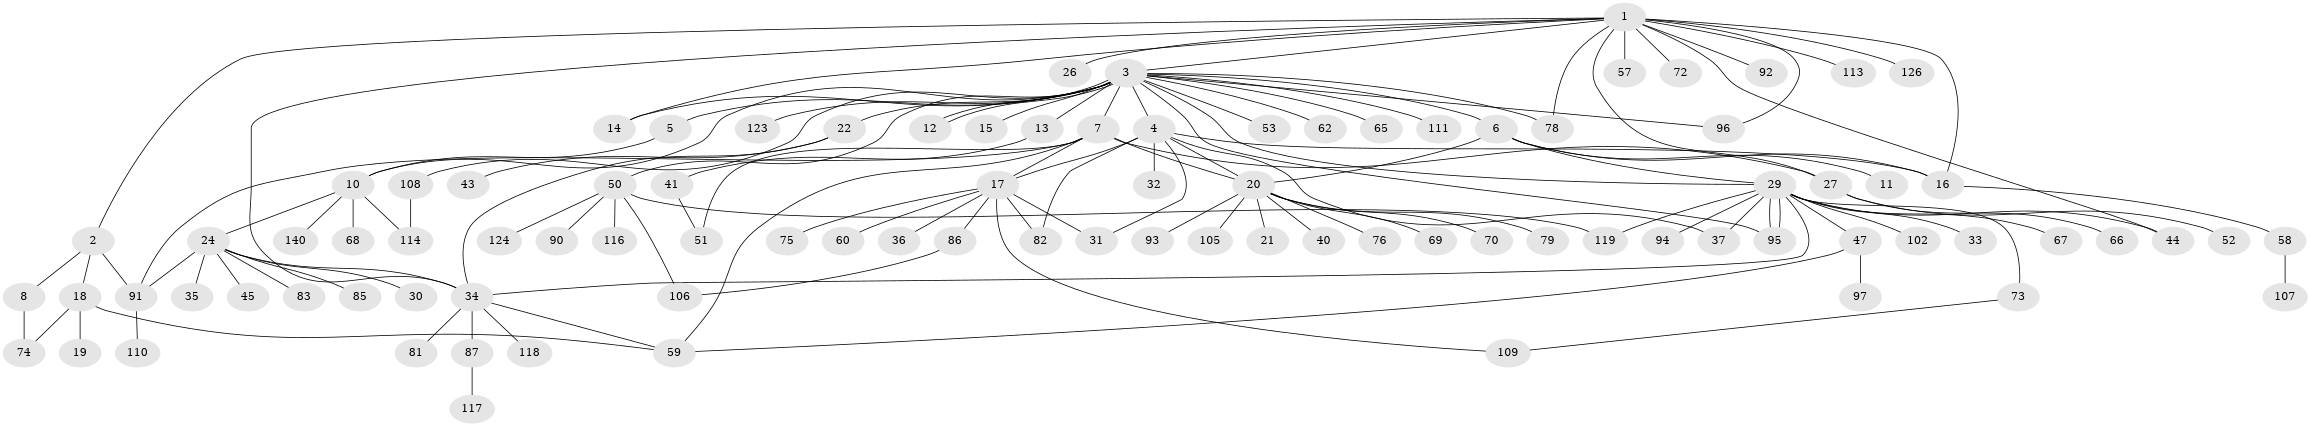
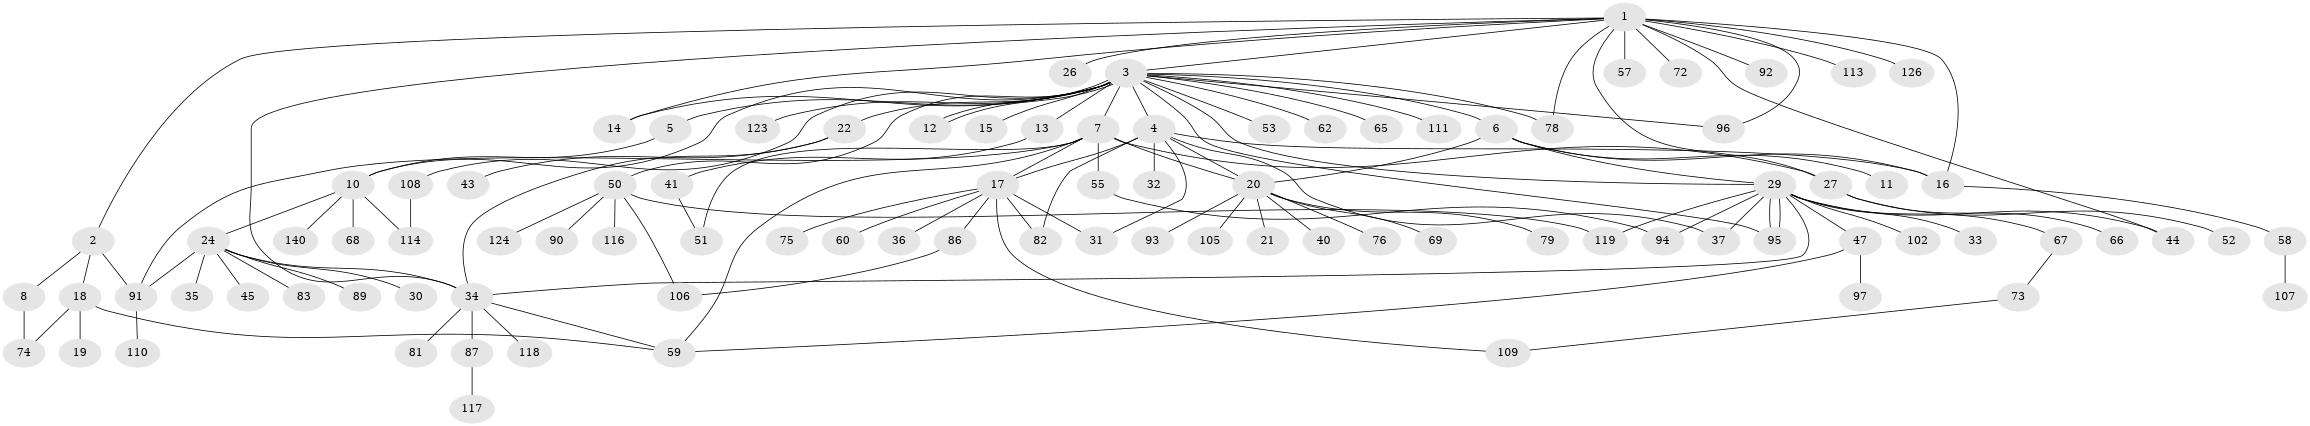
none -> (1098, 185)
(1859, 205) -> (2040, 269)
(1492, 241) -> none
(360, 297) -> (360, 297)
